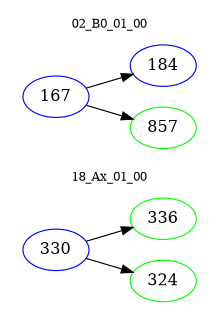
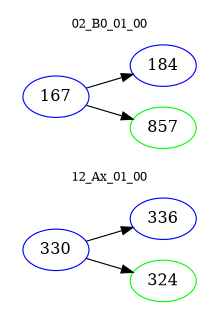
(110, 178) -> (110, 178)
(163, 219) -> (163, 219)
